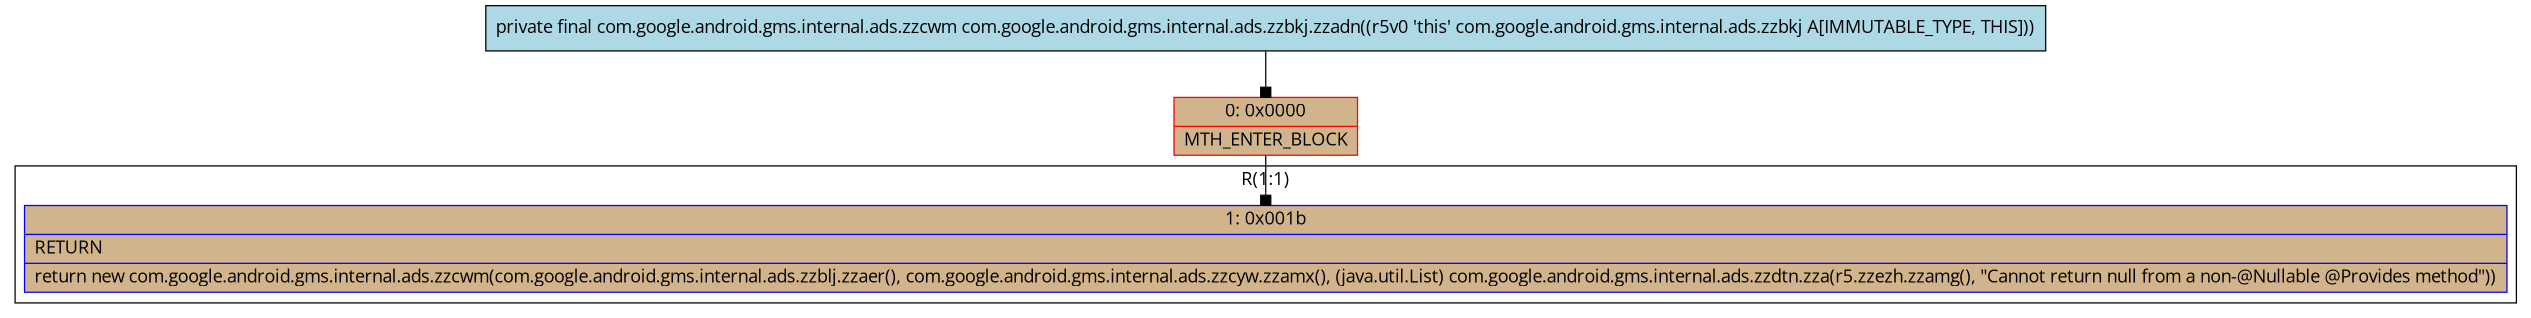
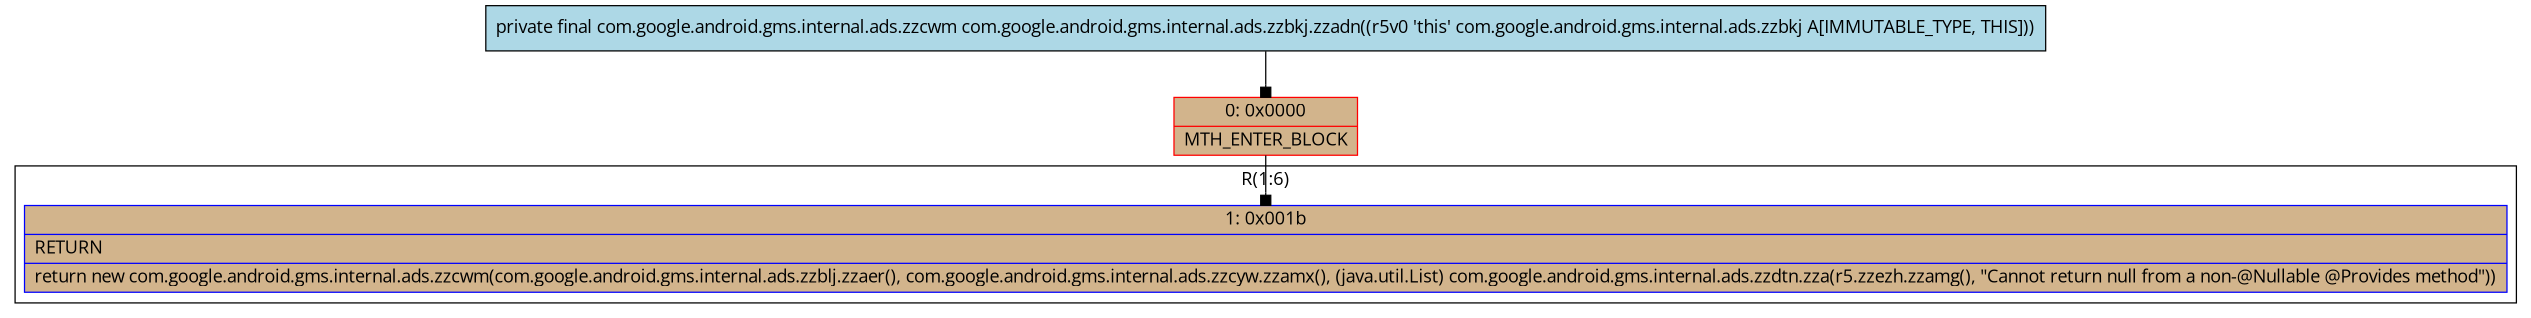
(1266, 180) -> (1266, 180)
